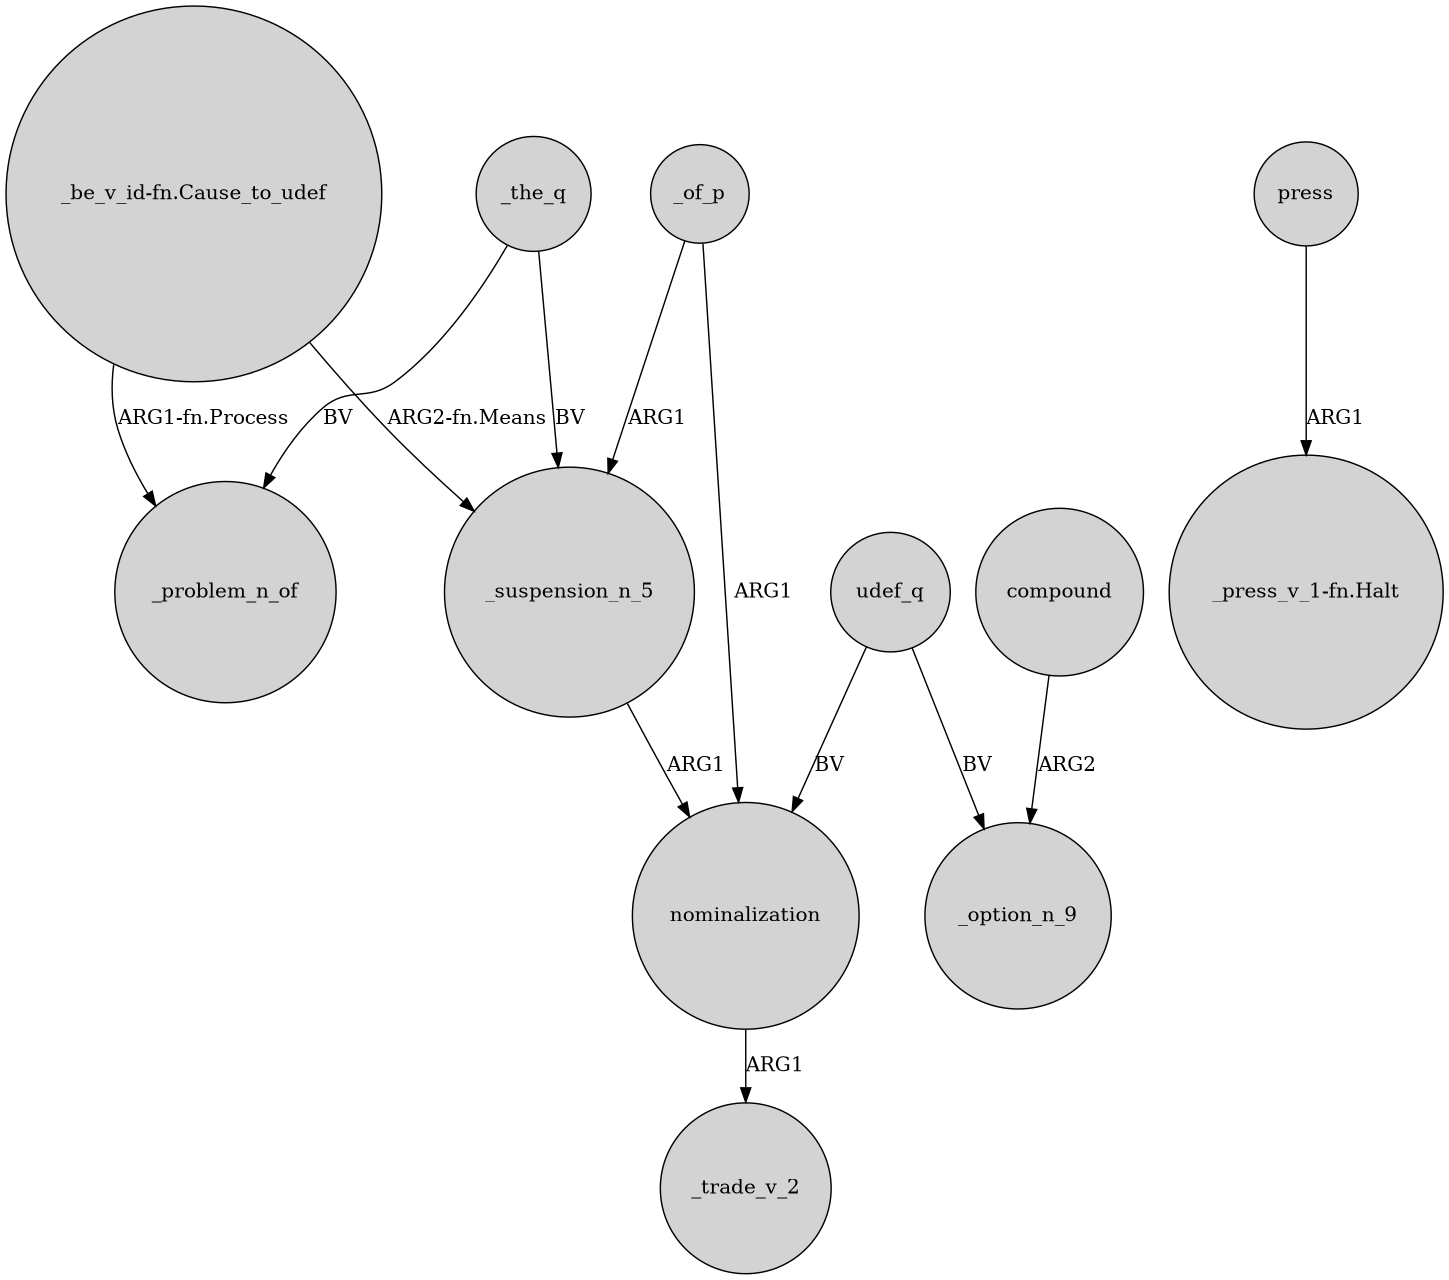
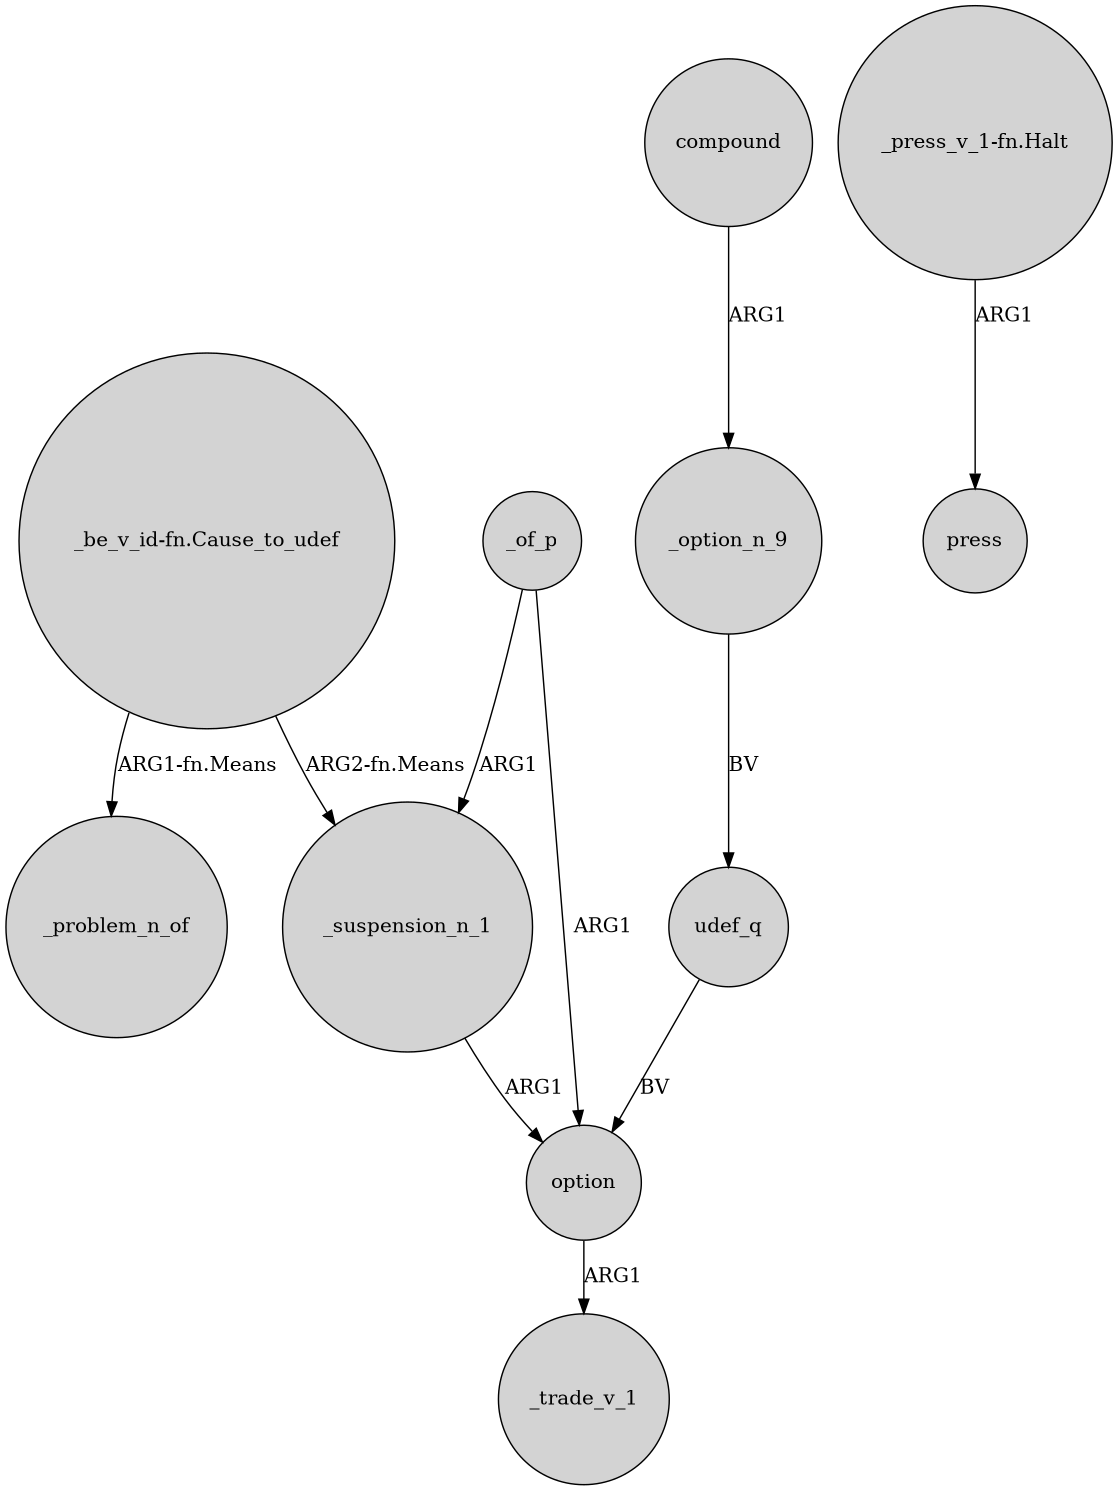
(534, 194) -> none
(1306, 343) -> (975, 377)
(204, 419) -> (198, 766)
(569, 592) -> (408, 927)
(945, 732) -> (729, 743)
(1068, 766) -> (758, 316)
(746, 916) -> (584, 1183)
(746, 1188) -> (584, 1399)
